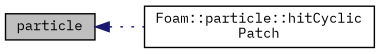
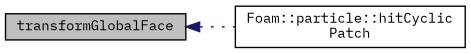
(50, 27) -> (96, 27)
